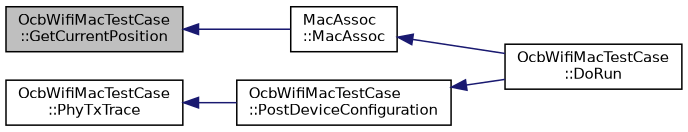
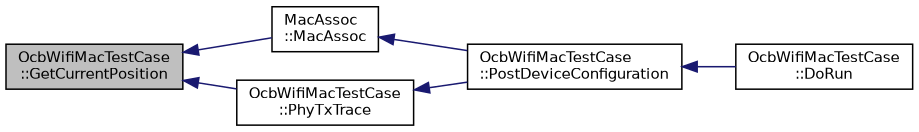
(459, 46) -> (431, 45)
none -> (217, 86)
